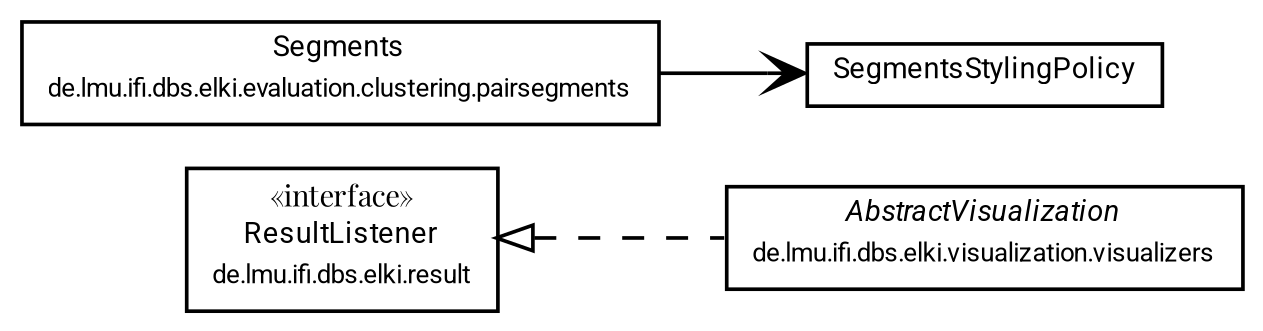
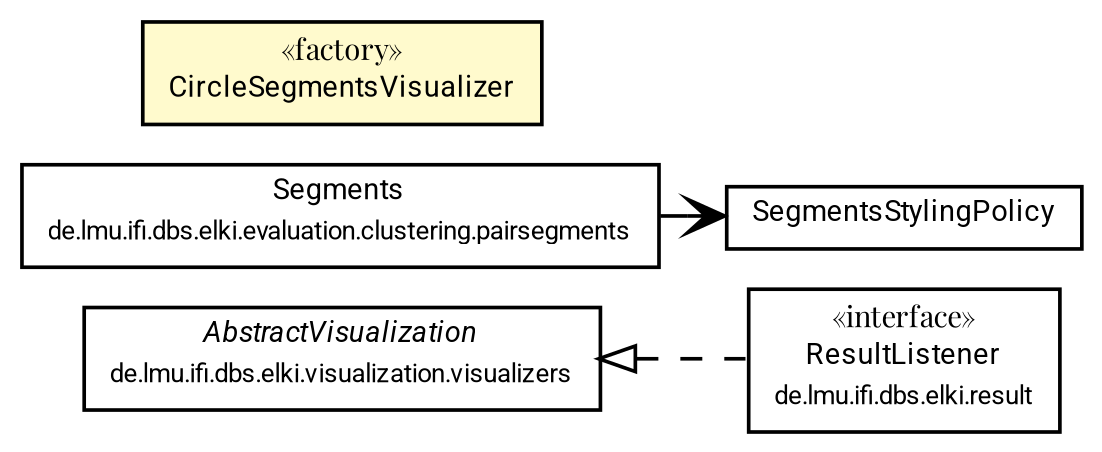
none -> (340, 73)
(629, 238) -> (691, 359)
